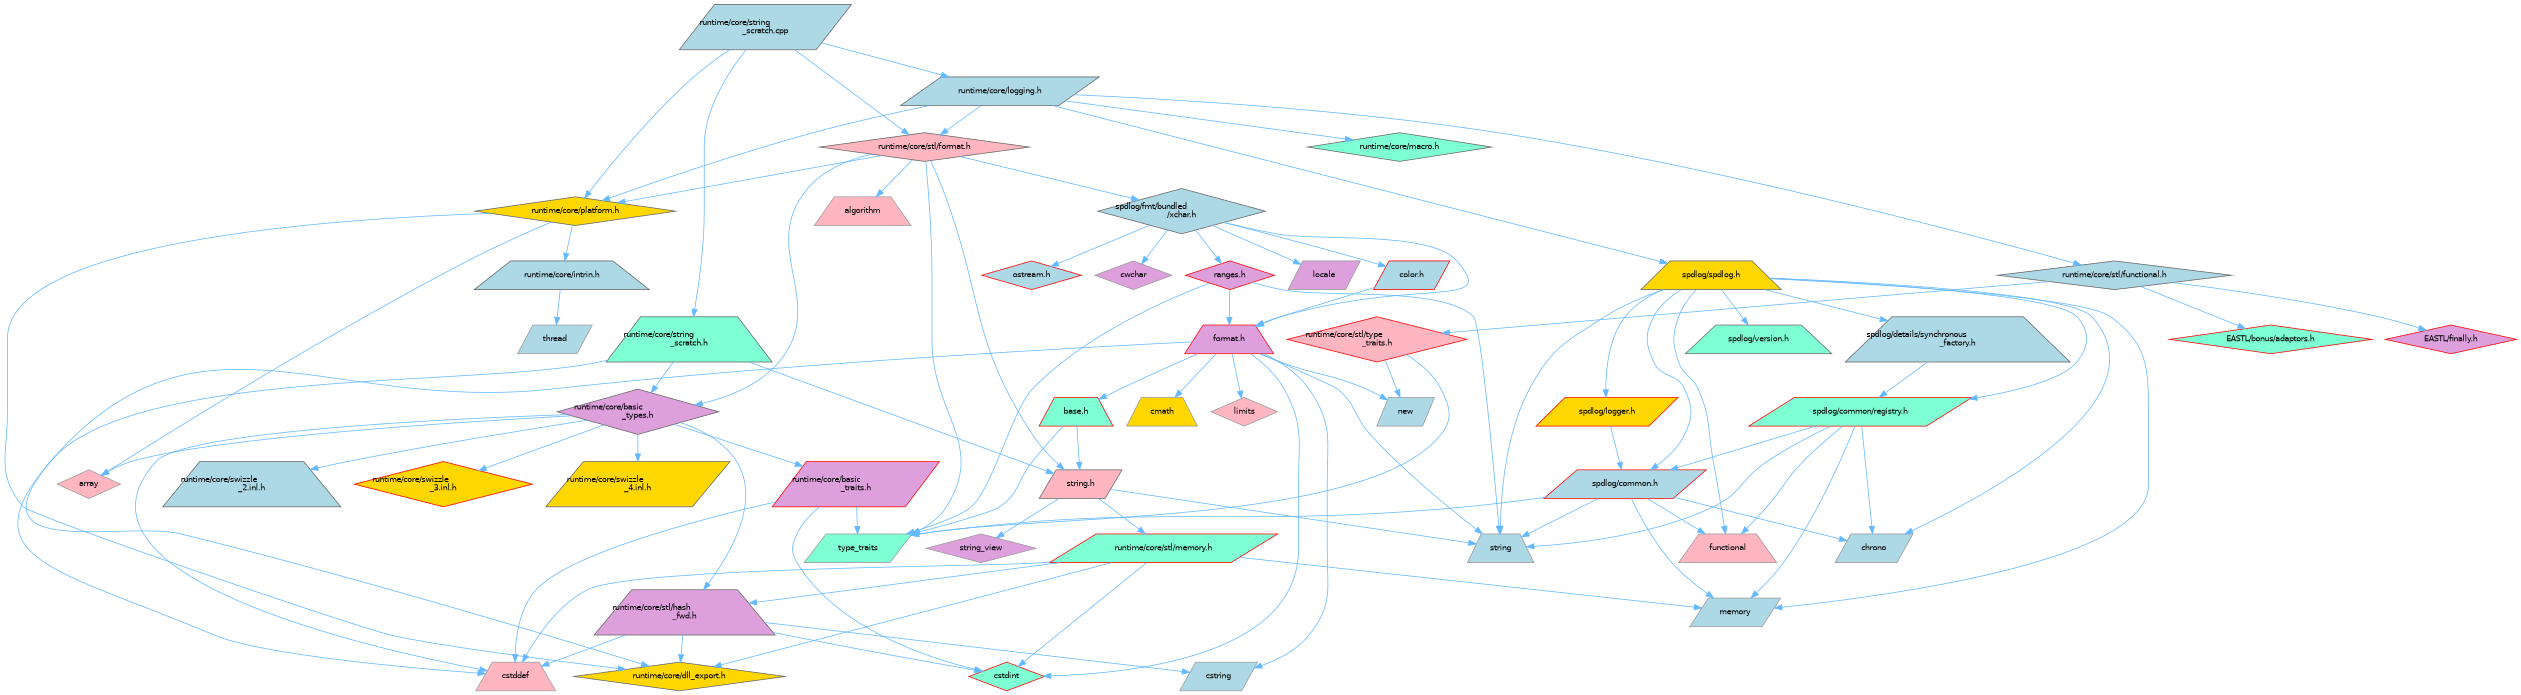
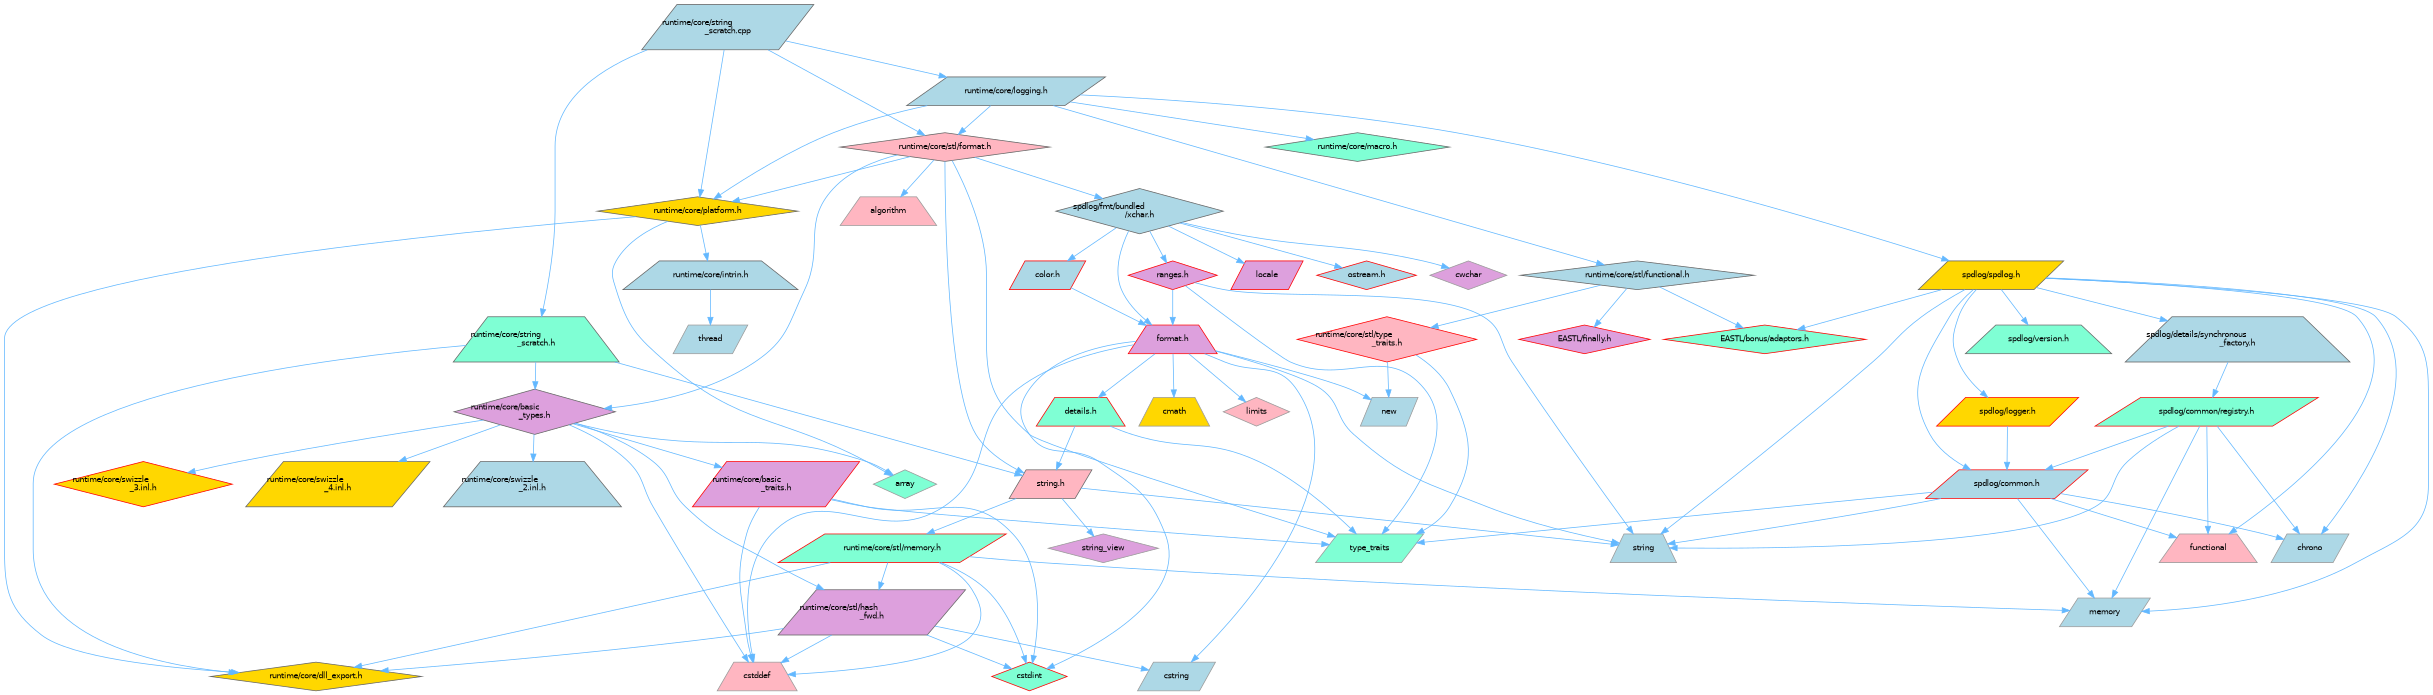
(1324, 275) -> (1267, 275)
(1711, 275) -> (1991, 275)
(2071, 314) -> (1873, 309)
(1076, 412) -> (1081, 412)
(89, 484) -> (905, 484)
(685, 612) -> (872, 612)
